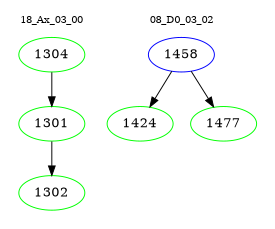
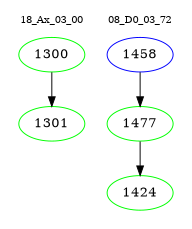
(182, 21) -> (140, 21)
(52, 55) -> (52, 55)
(163, 85) -> (140, 154)
(52, 193) -> none
